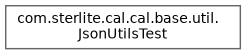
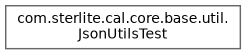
(123, 27) -> (123, 27)
